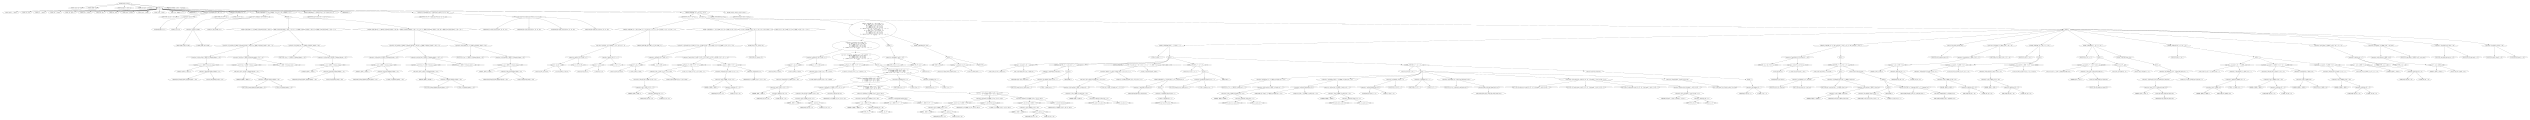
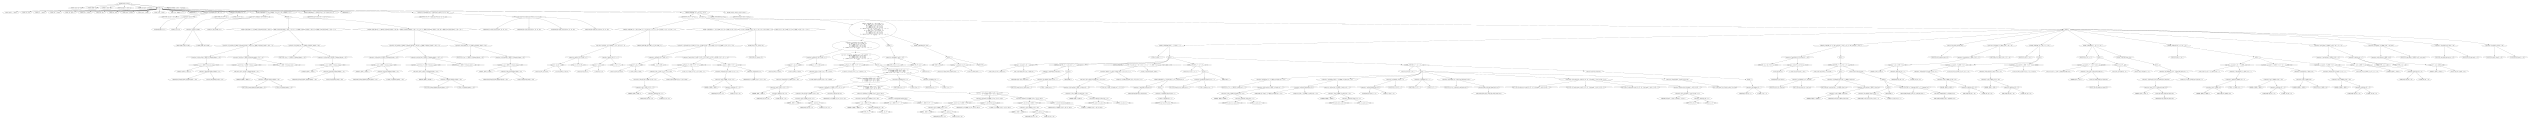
none -> (107, 8)
none -> (2328, 57)
(2273, 71) -> none
none -> (1092, 108)
